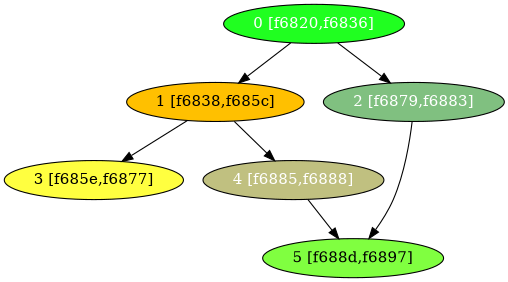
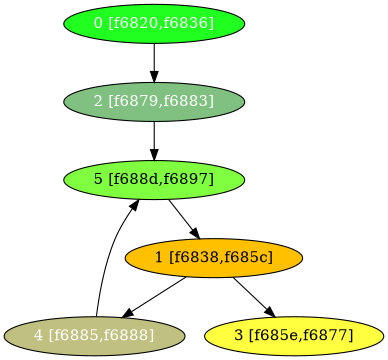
(269, 60) -> (181, 215)
